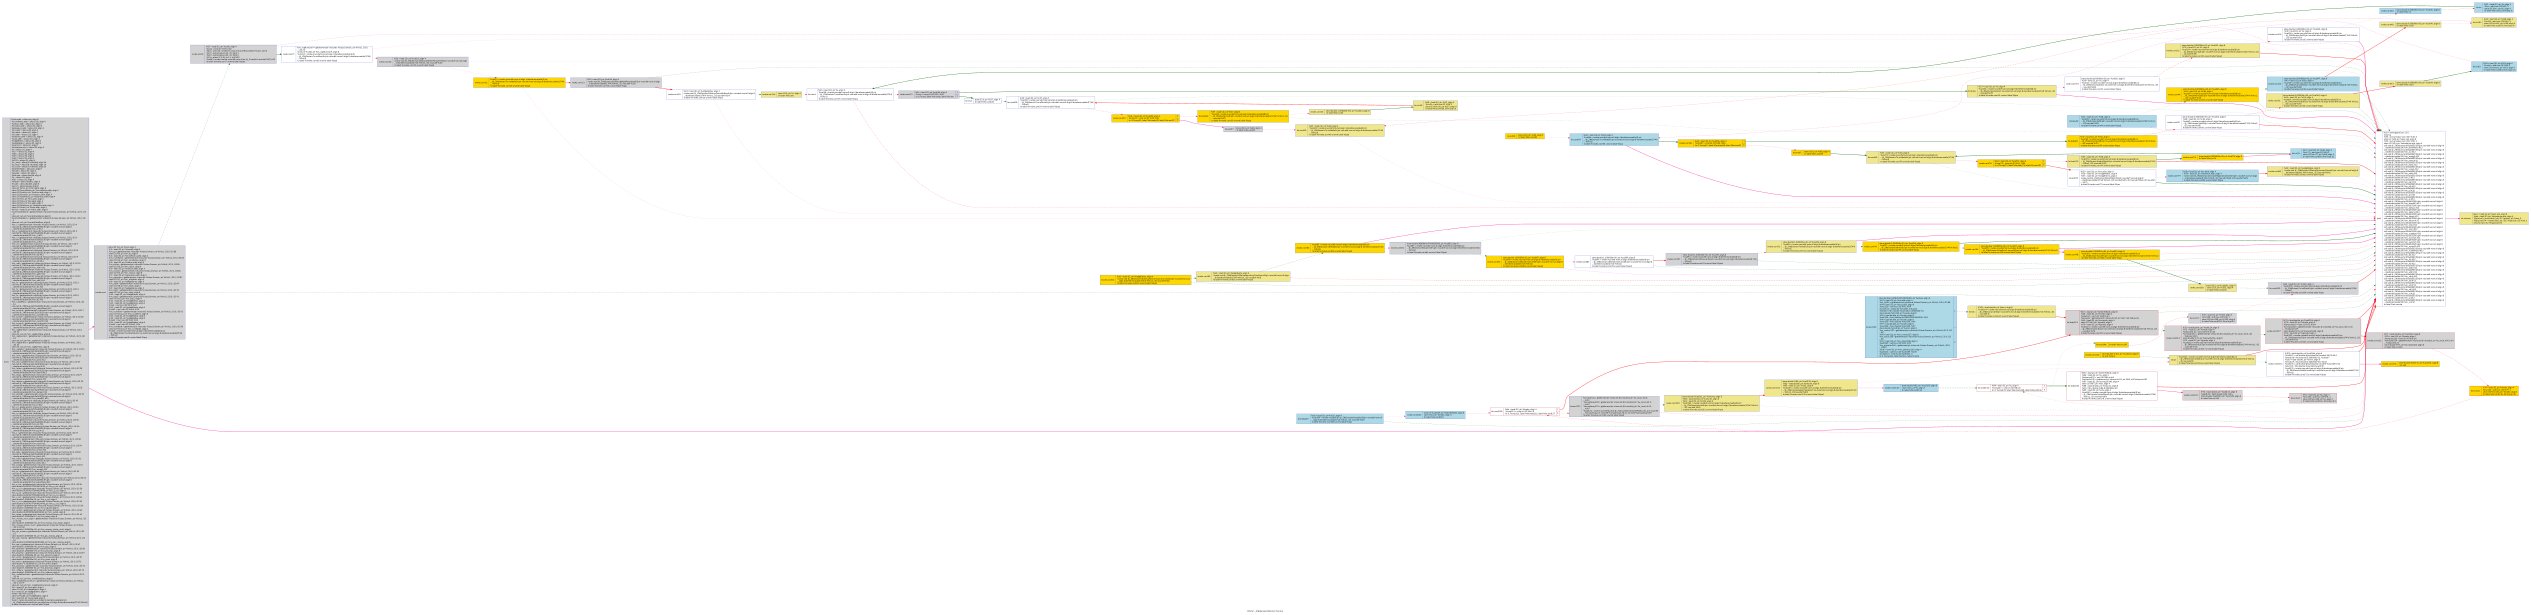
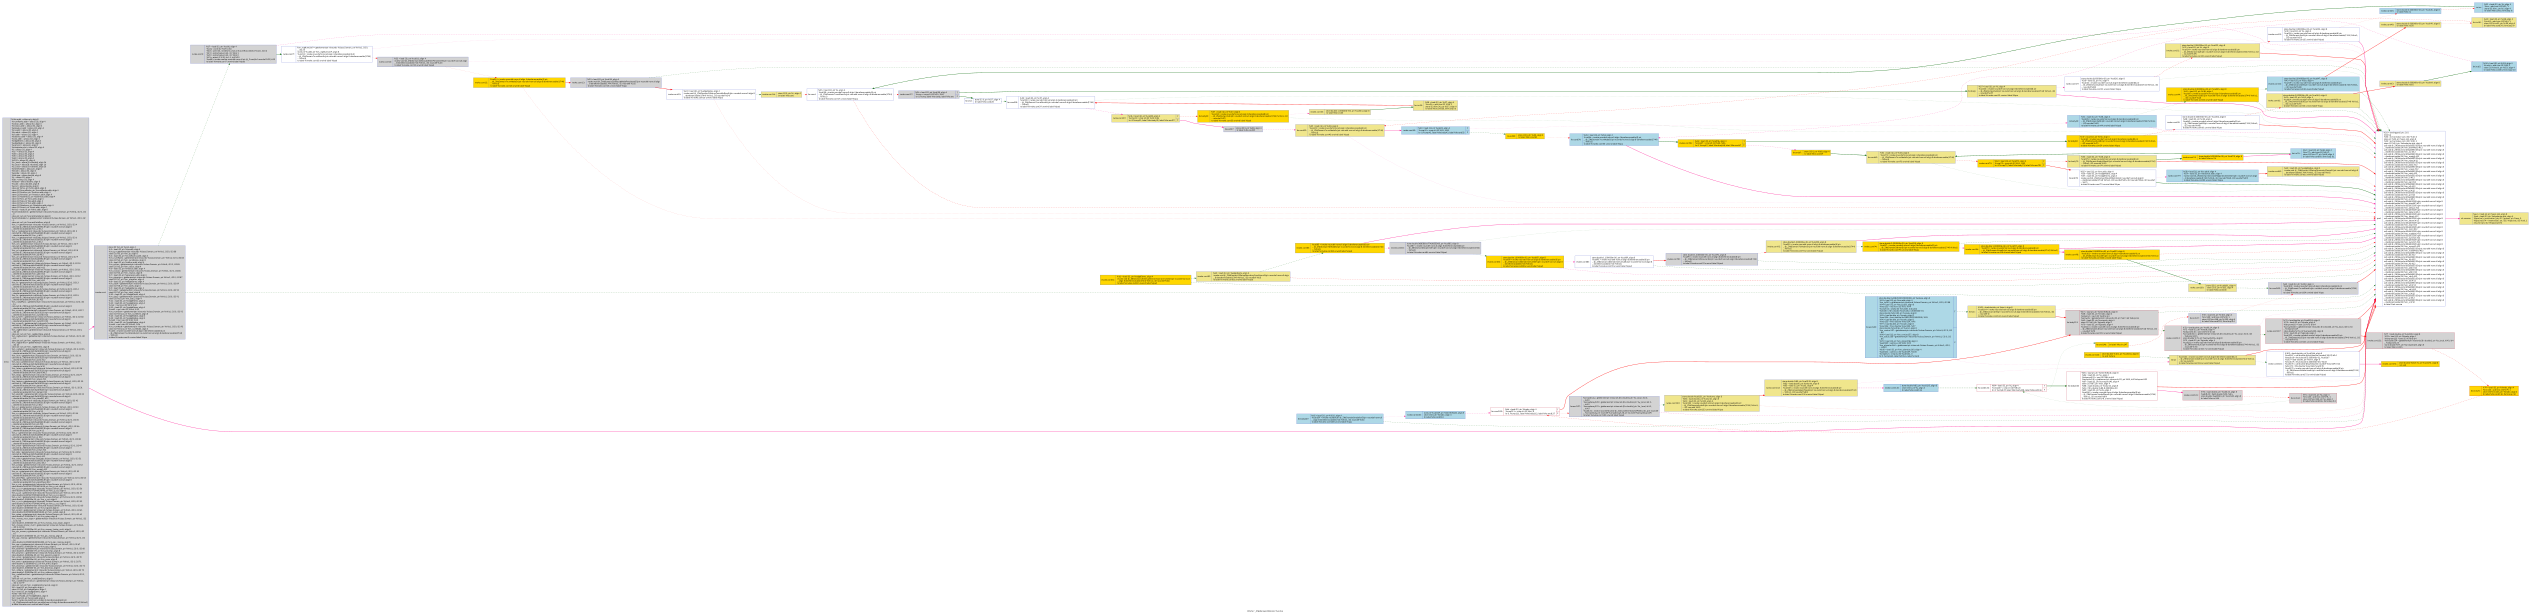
(1146, 118) -> (1146, 118)
none -> (1435, 130)
(2167, 240) -> (2167, 240)
